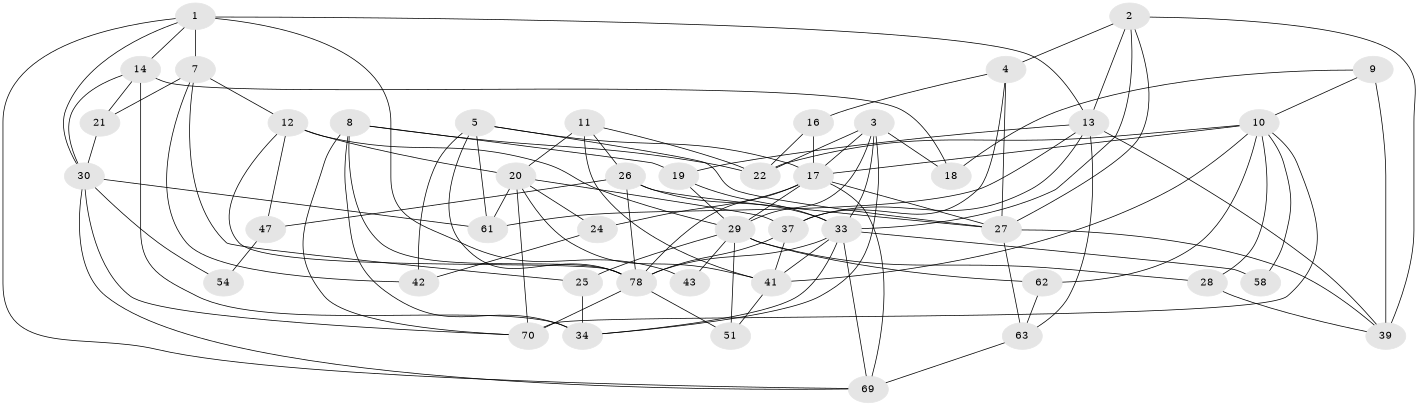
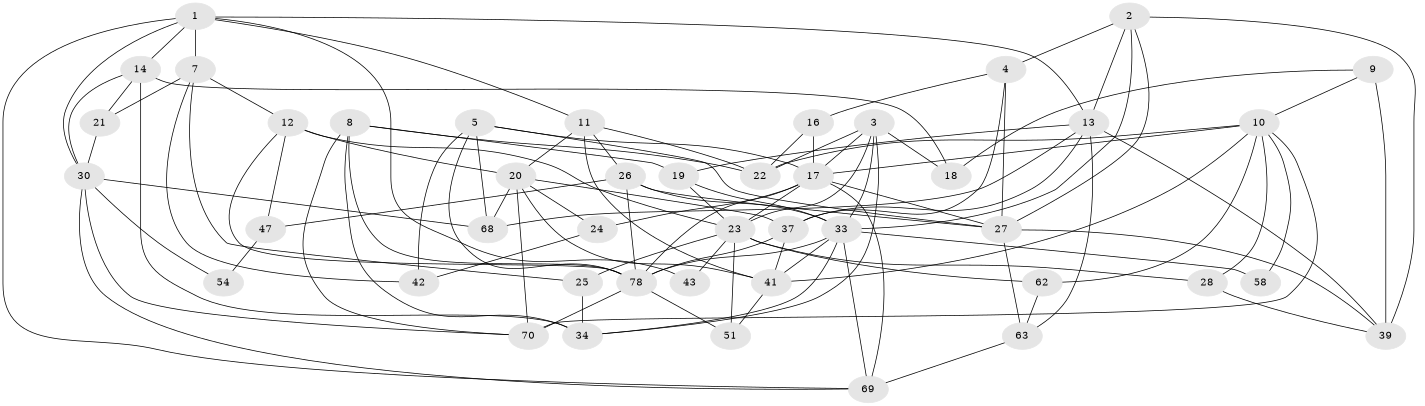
none -> (395, 55)
(488, 229) -> (488, 229)
(735, 229) -> (735, 229)
